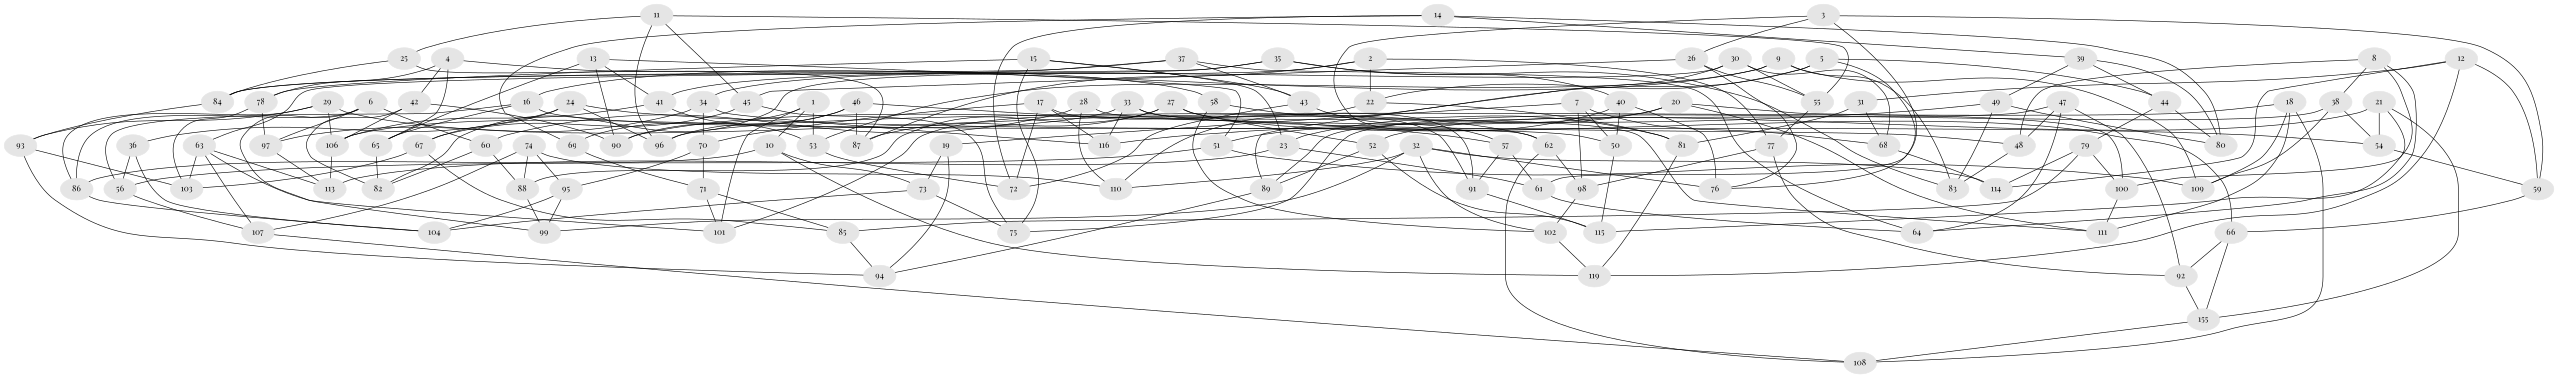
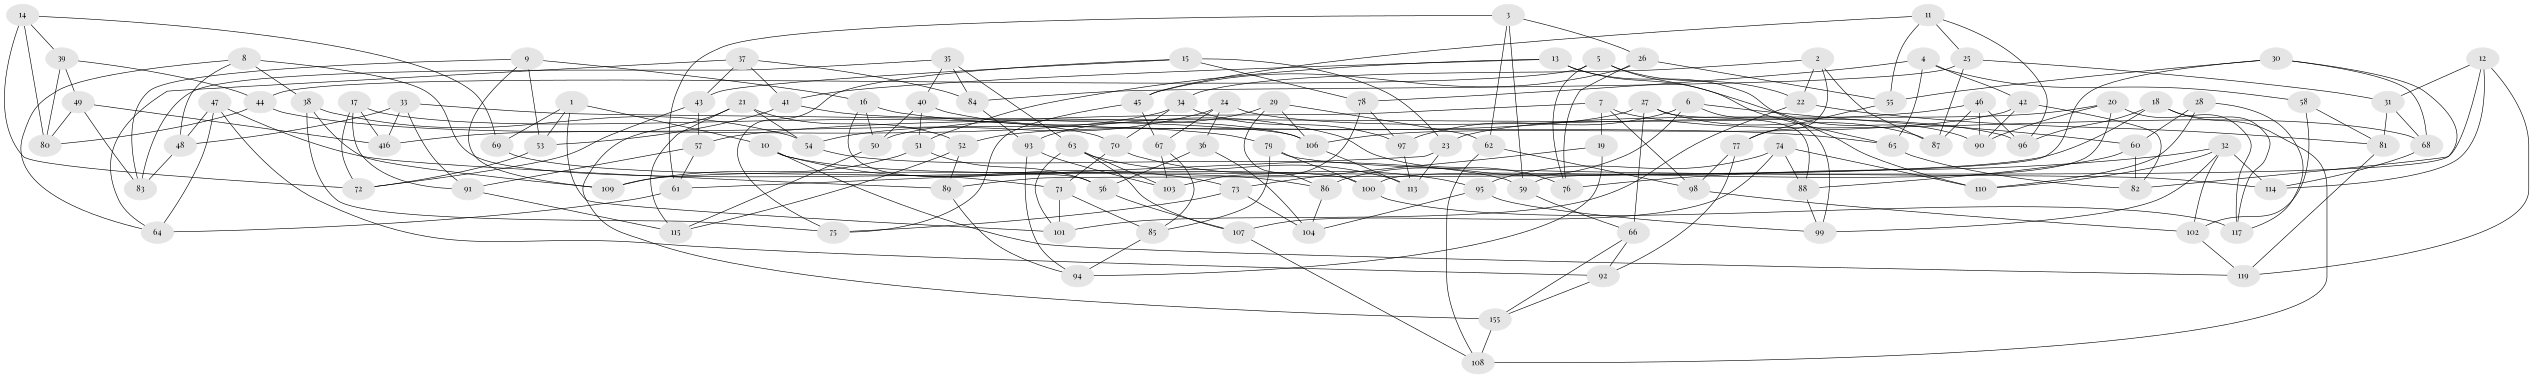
none -> (2178, 75)
(1104, 146) -> (385, 146)
(2102, 233) -> (2237, 233)
